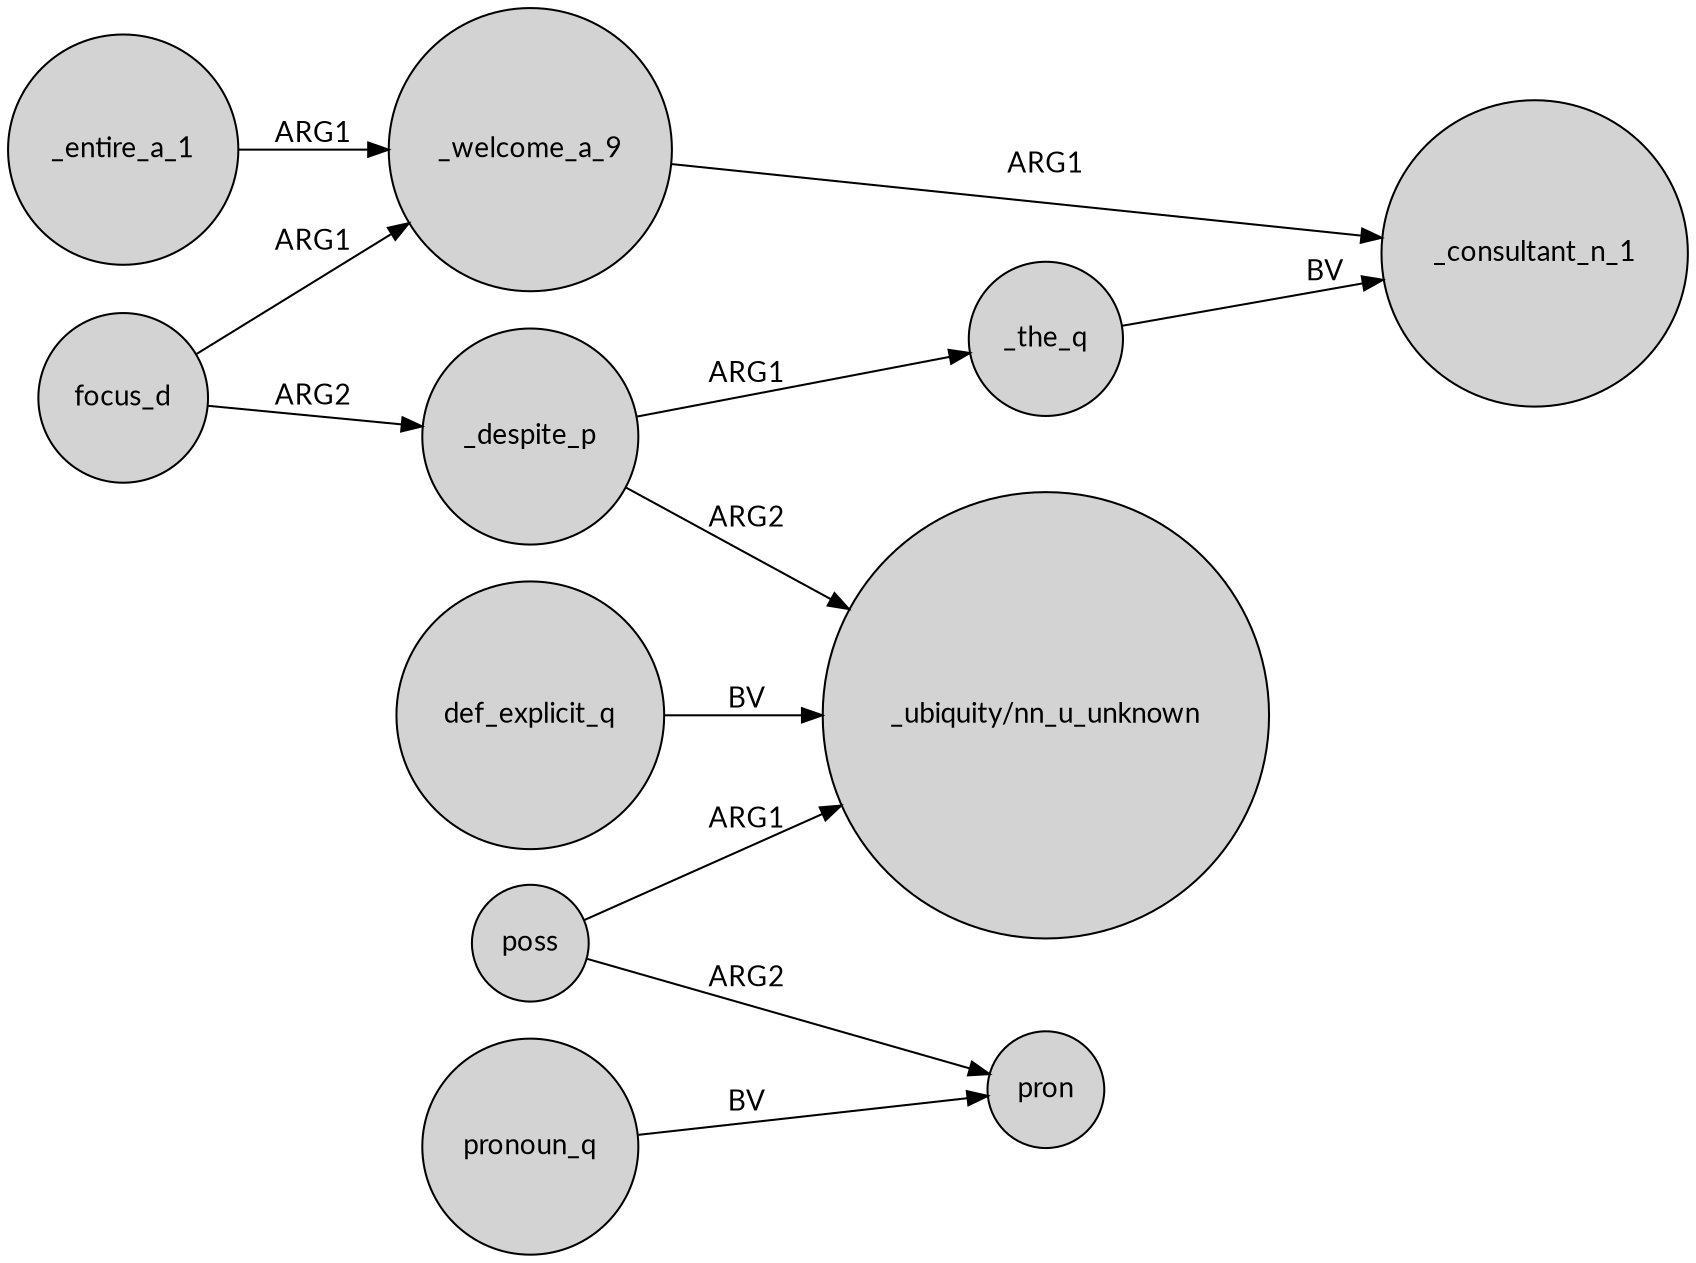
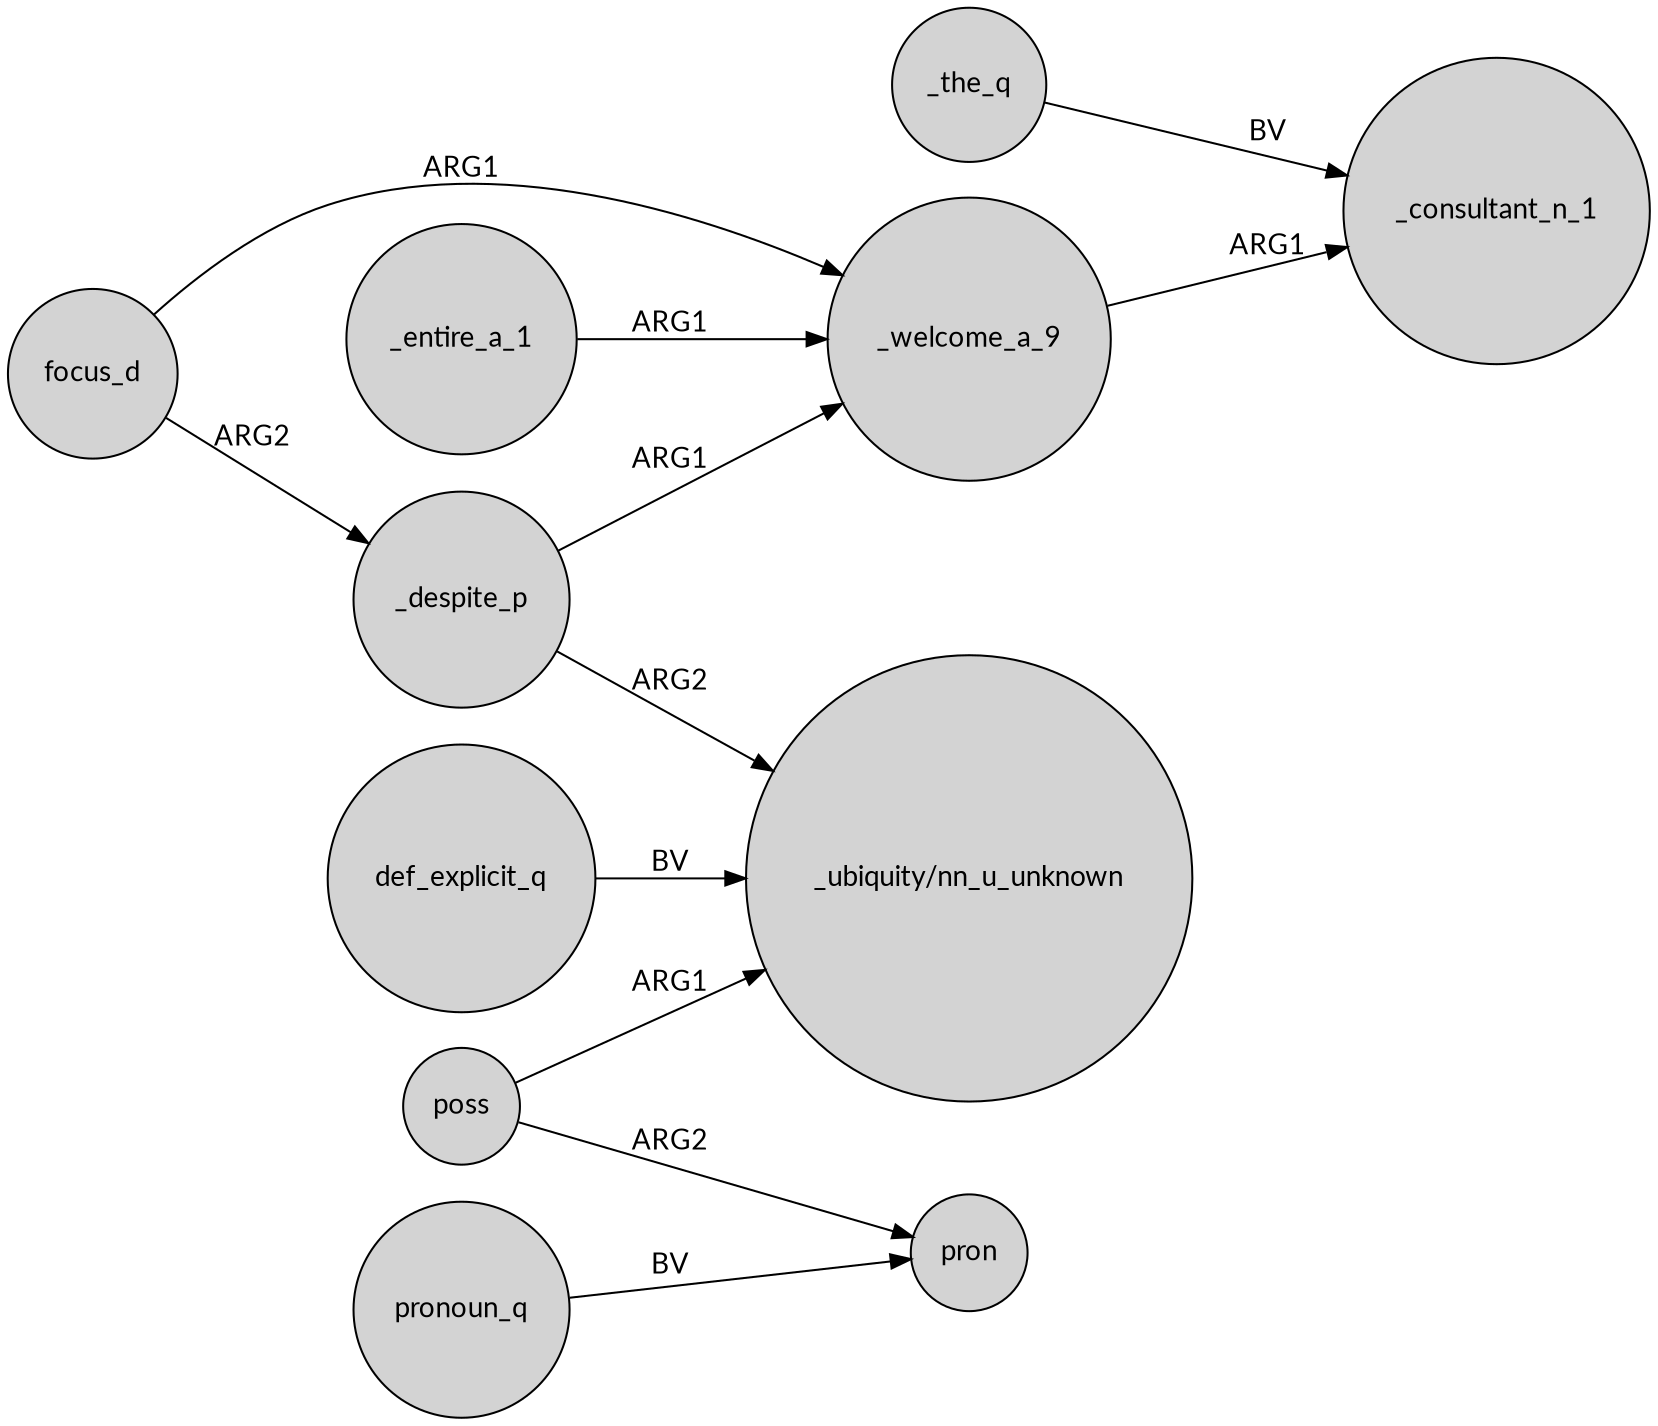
(793, 387) -> (691, 482)
